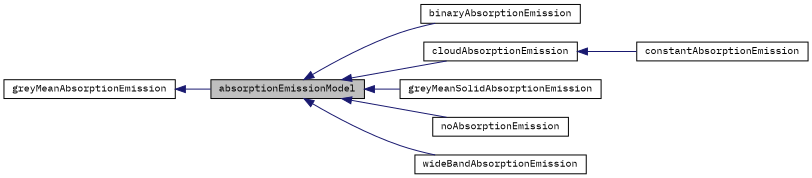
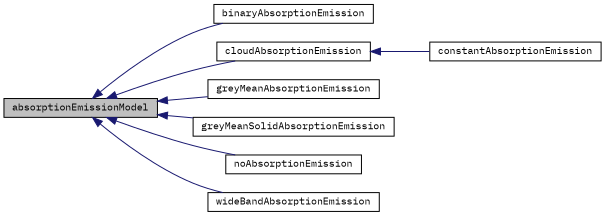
(198, 89) -> (188, 98)
